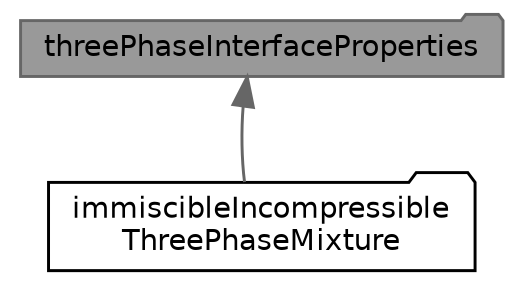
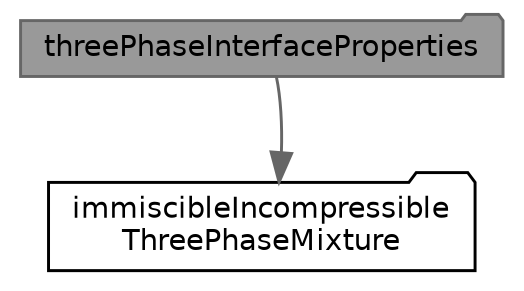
(242, 144) -> (281, 114)
